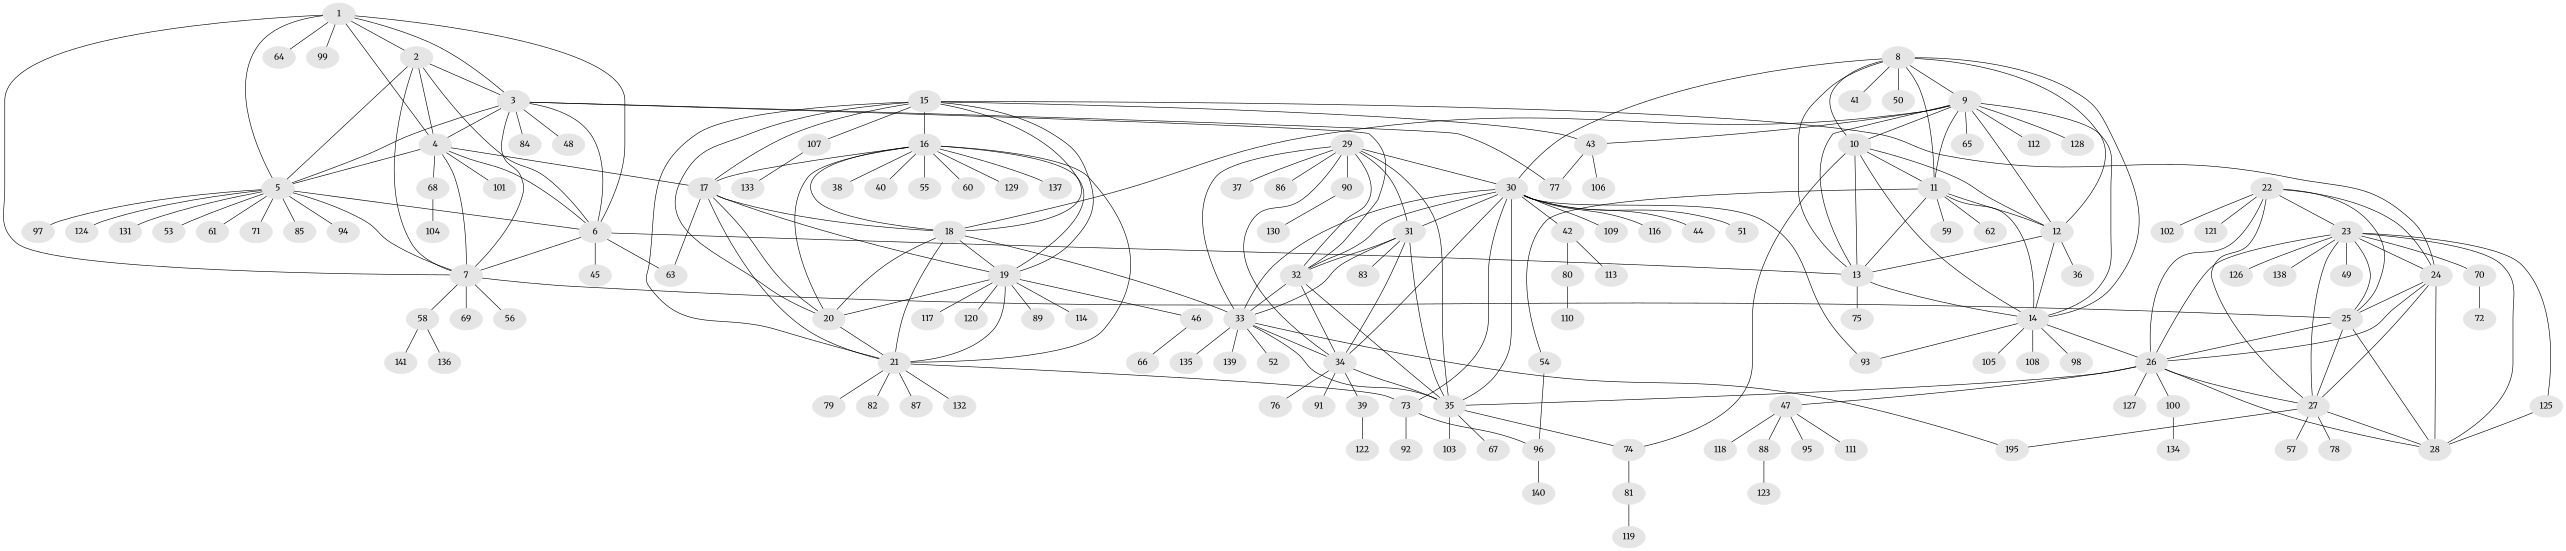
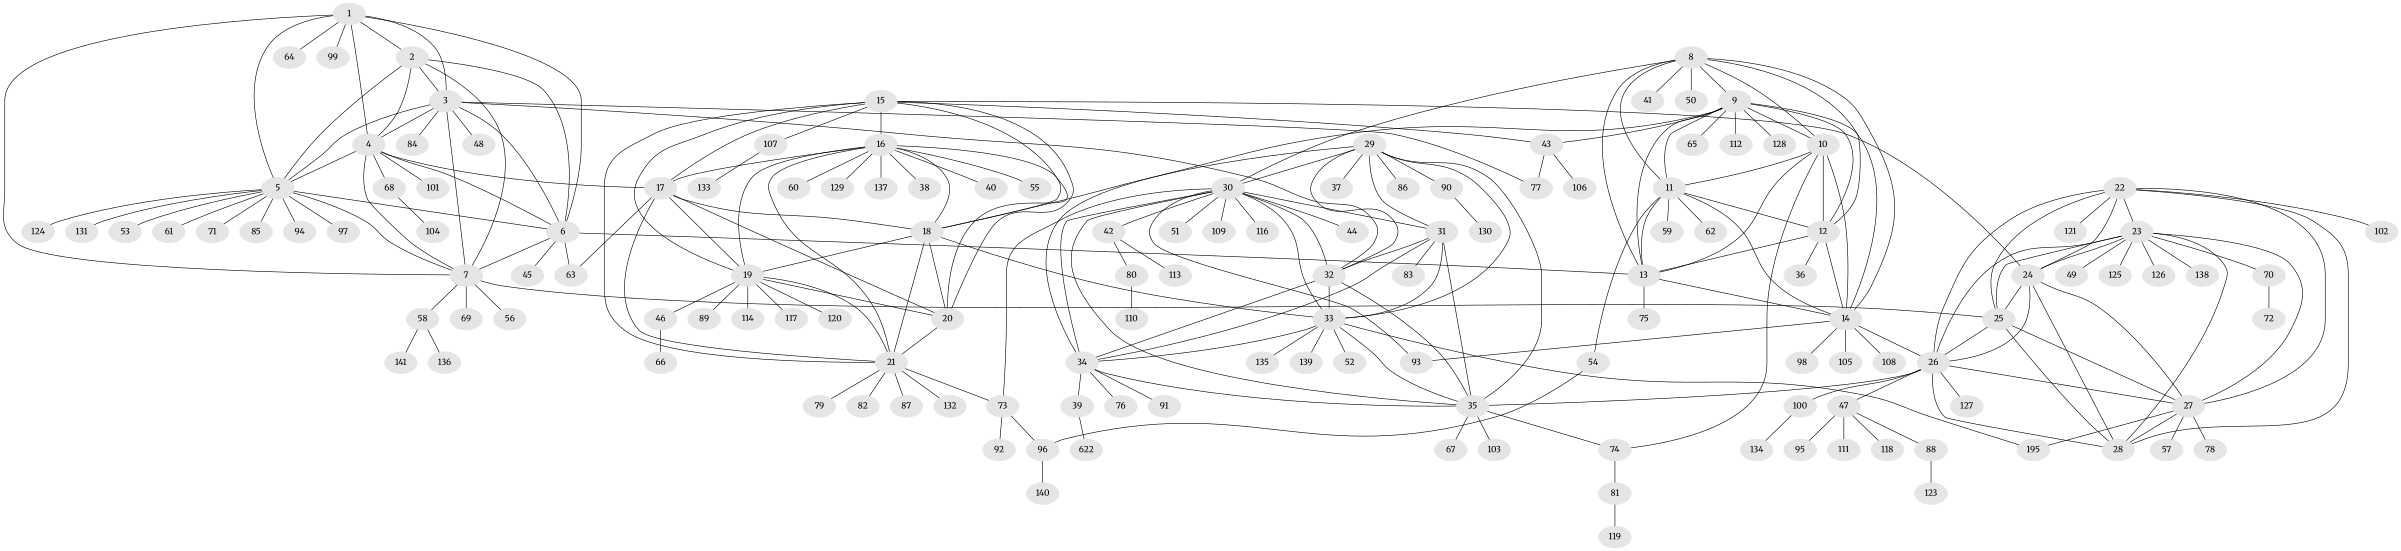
(2491, 429) -> (2348, 322)
(1362, 450) -> (1086, 450)
